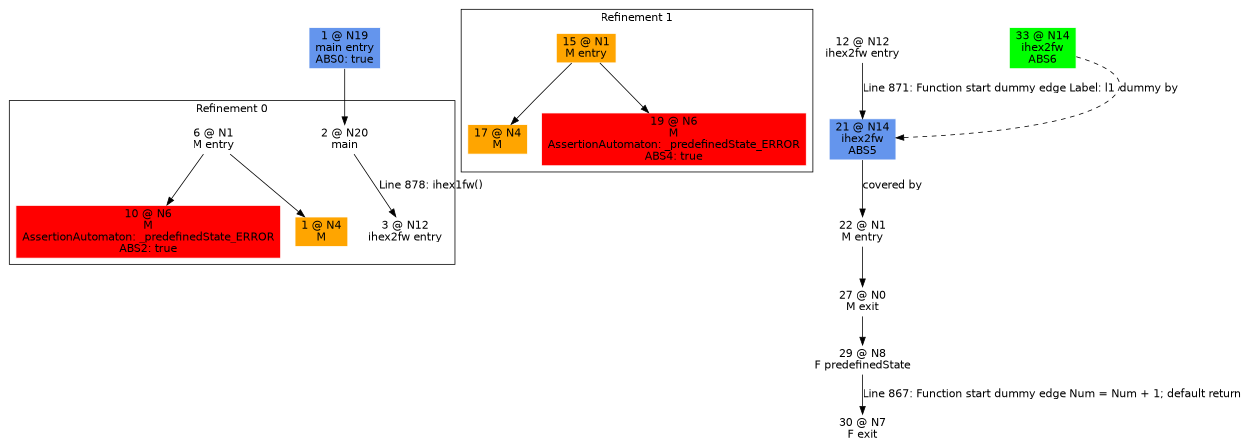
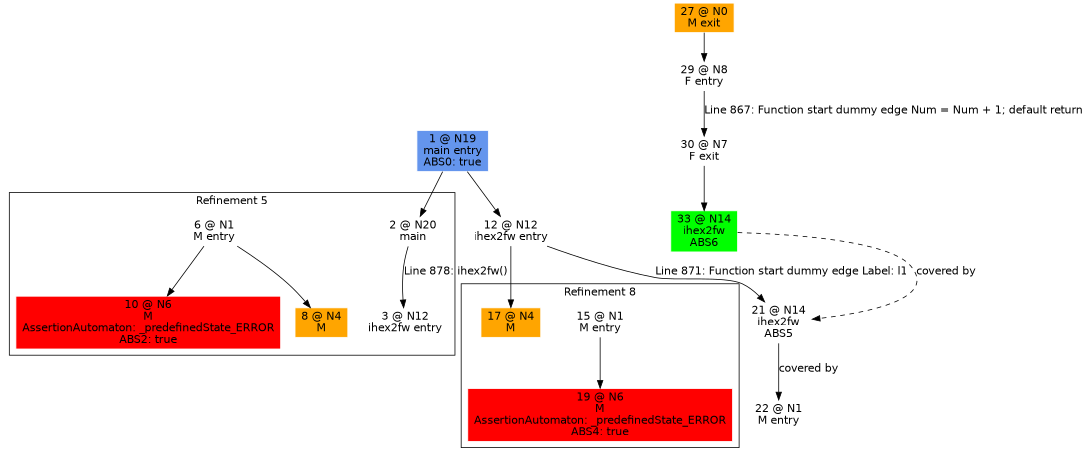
(637, 18) -> (600, 293)
(586, 48) -> (600, 323)
(1149, 89) -> (946, 272)
(544, 91) -> (511, 273)
(232, 109) -> (232, 201)
(863, 139) -> (779, 323)
none -> (704, 184)
(431, 186) -> (456, 272)
none -> (481, 191)
(321, 232) -> (321, 323)
(863, 263) -> none
(863, 302) -> (704, 18)
(863, 360) -> (704, 76)
